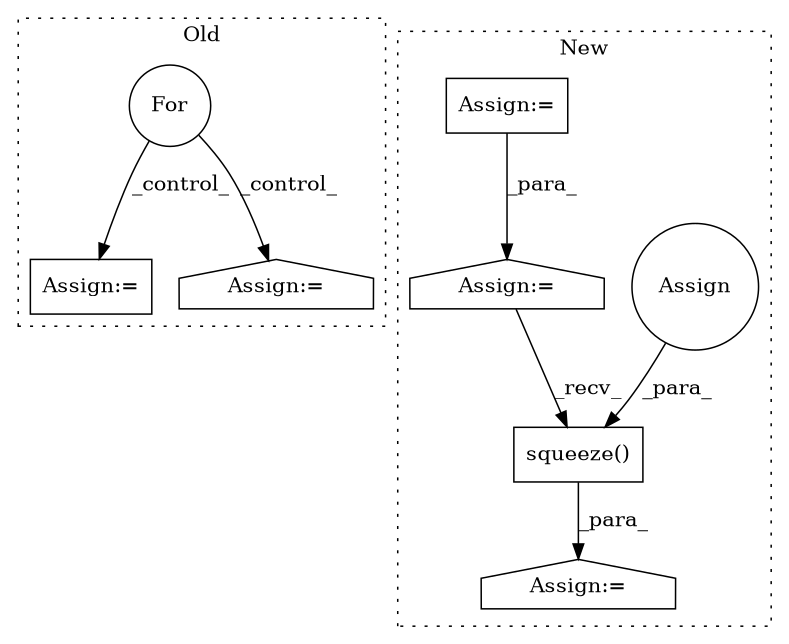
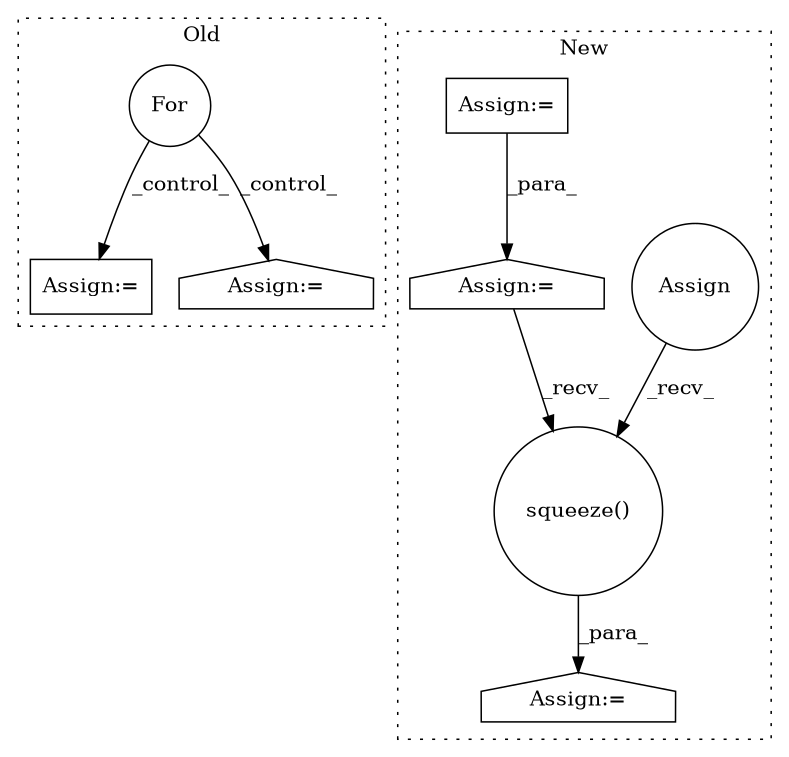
(677, 389) -> (681, 389)
(578, 455) -> (578, 511)
